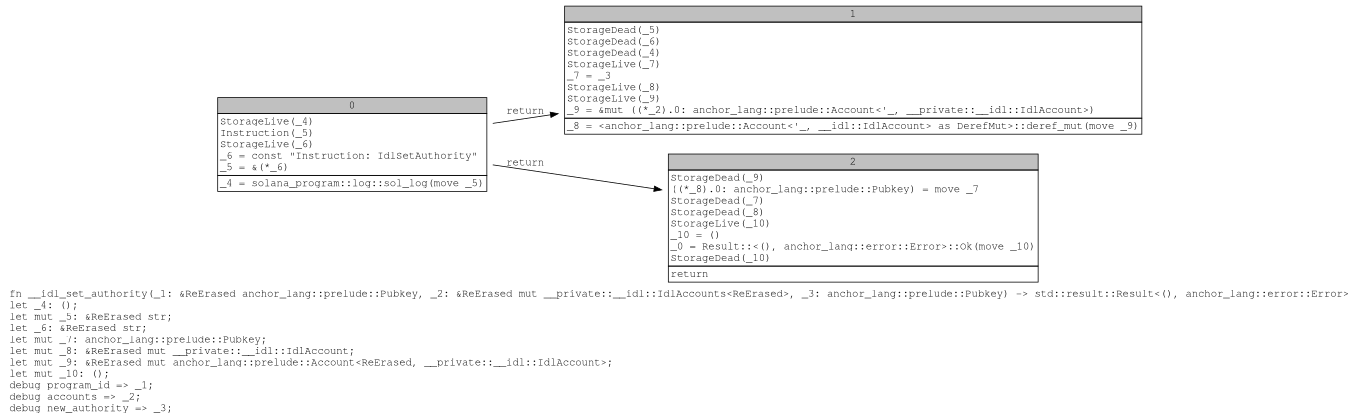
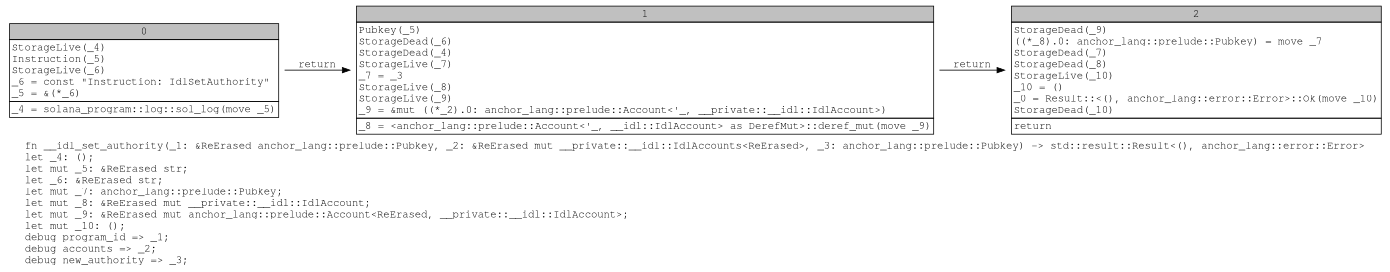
(614, 30) -> (390, 30)
(573, 177) -> (968, 70)
